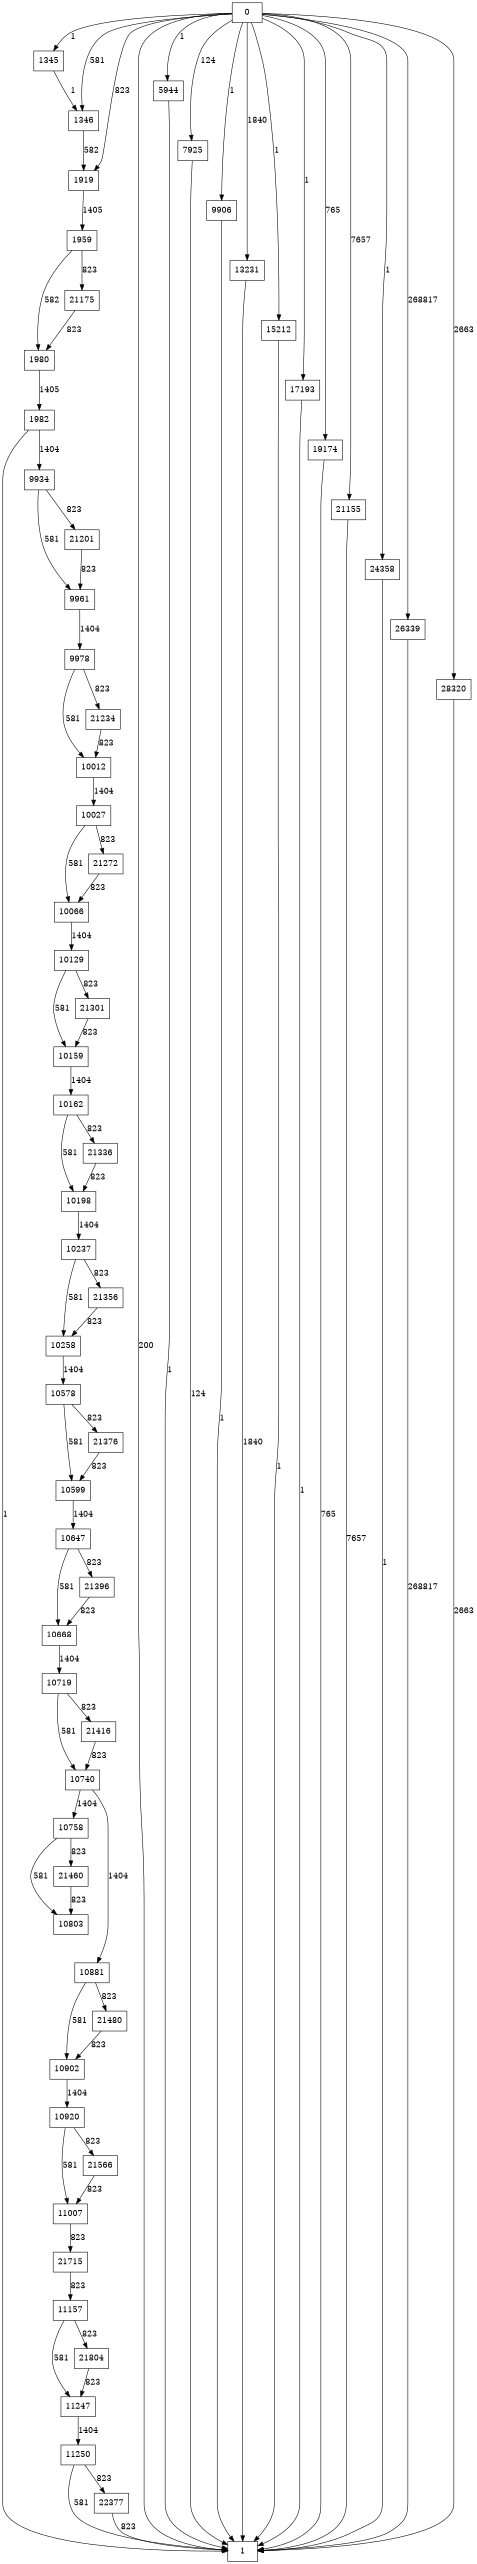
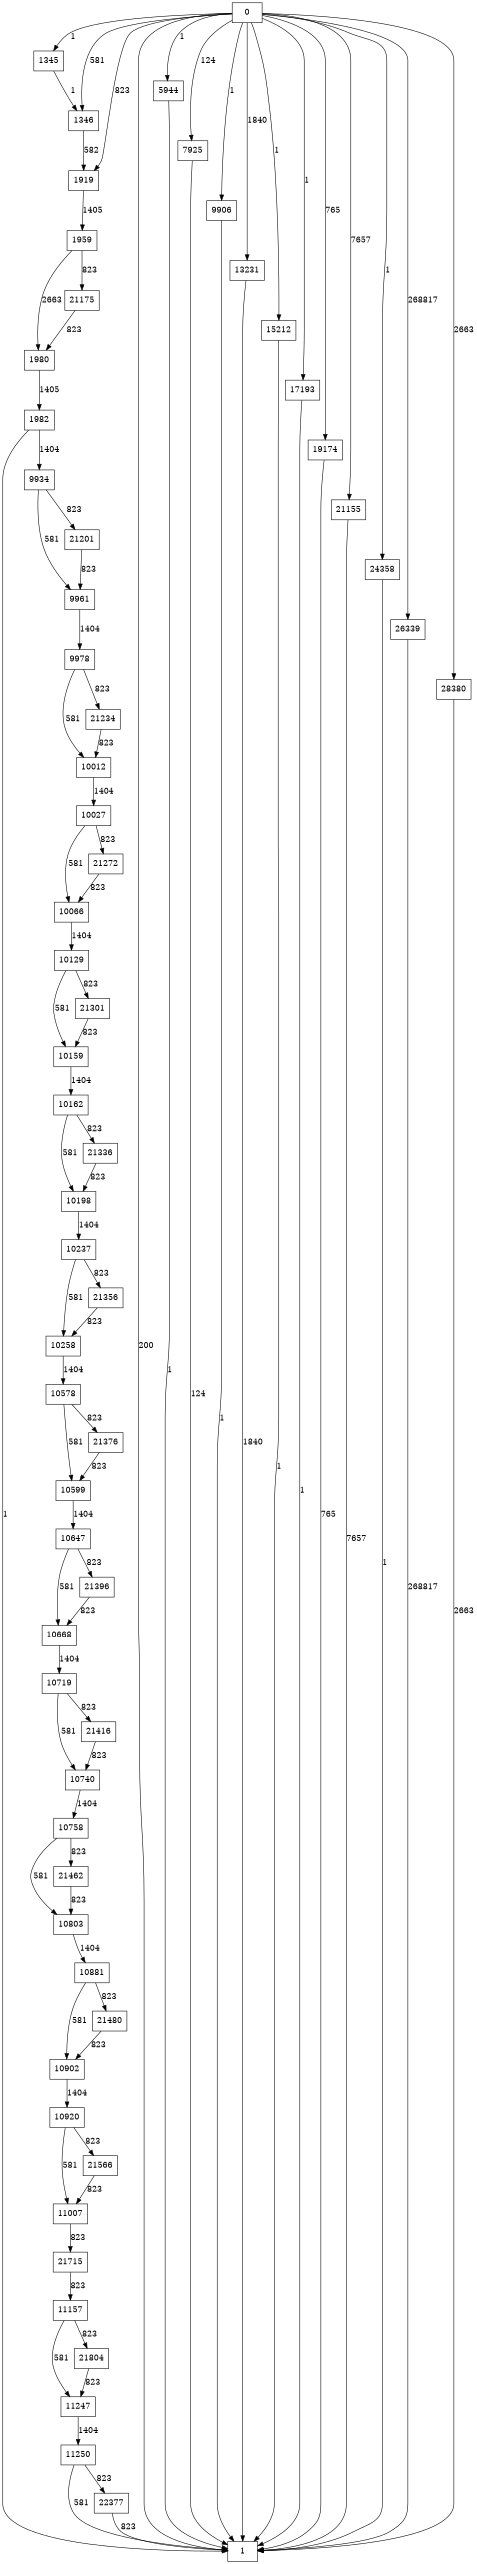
(52, 300) -> (52, 300)
(454, 689) -> (454, 689)
(108, 1872) -> (77, 1947)
(71, 1876) -> (71, 1876)
